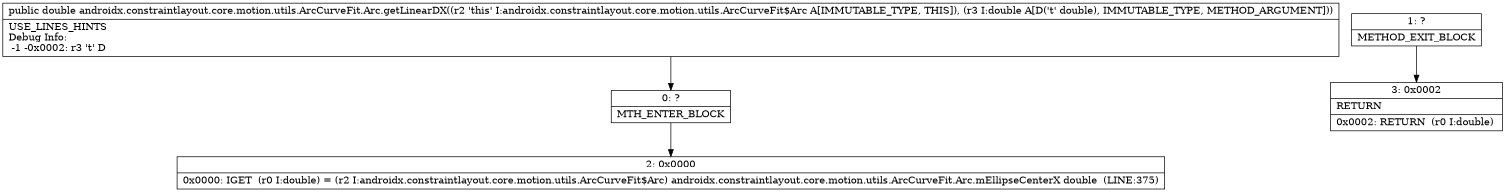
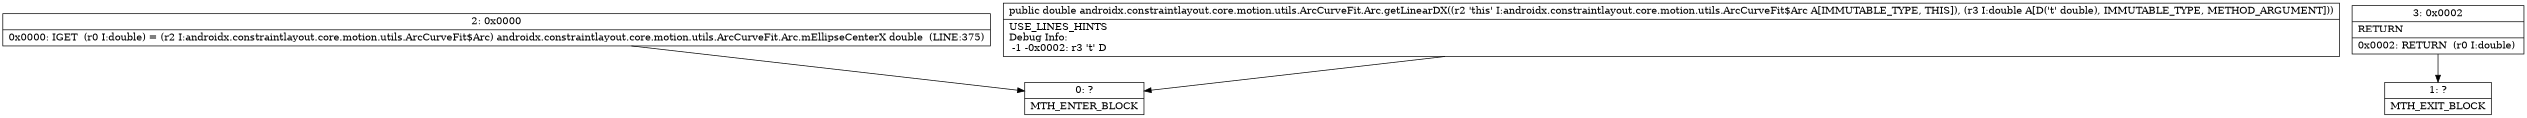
(1416, 38) -> (2438, 106)
(1416, 60) -> (2438, 65)
(671, 136) -> (824, 68)
